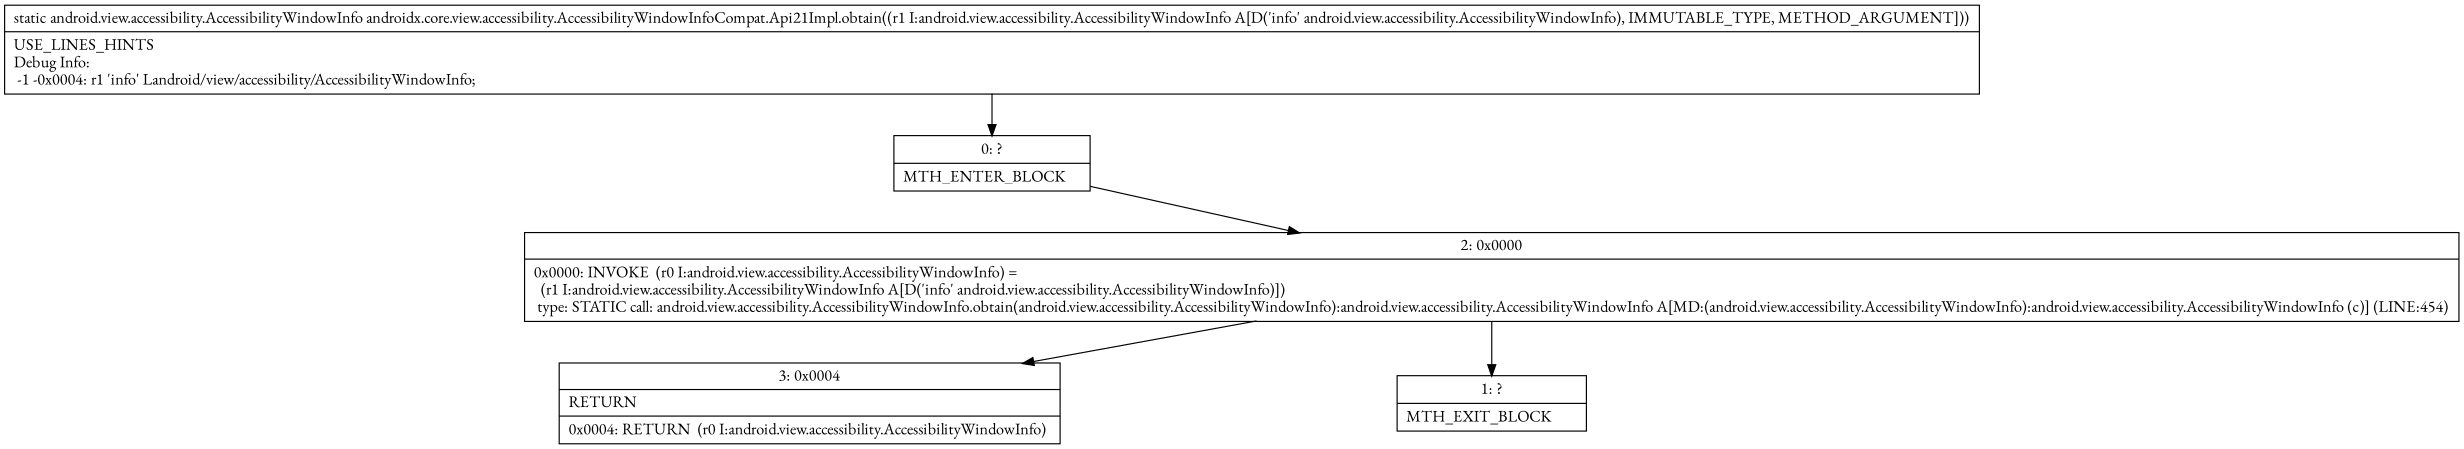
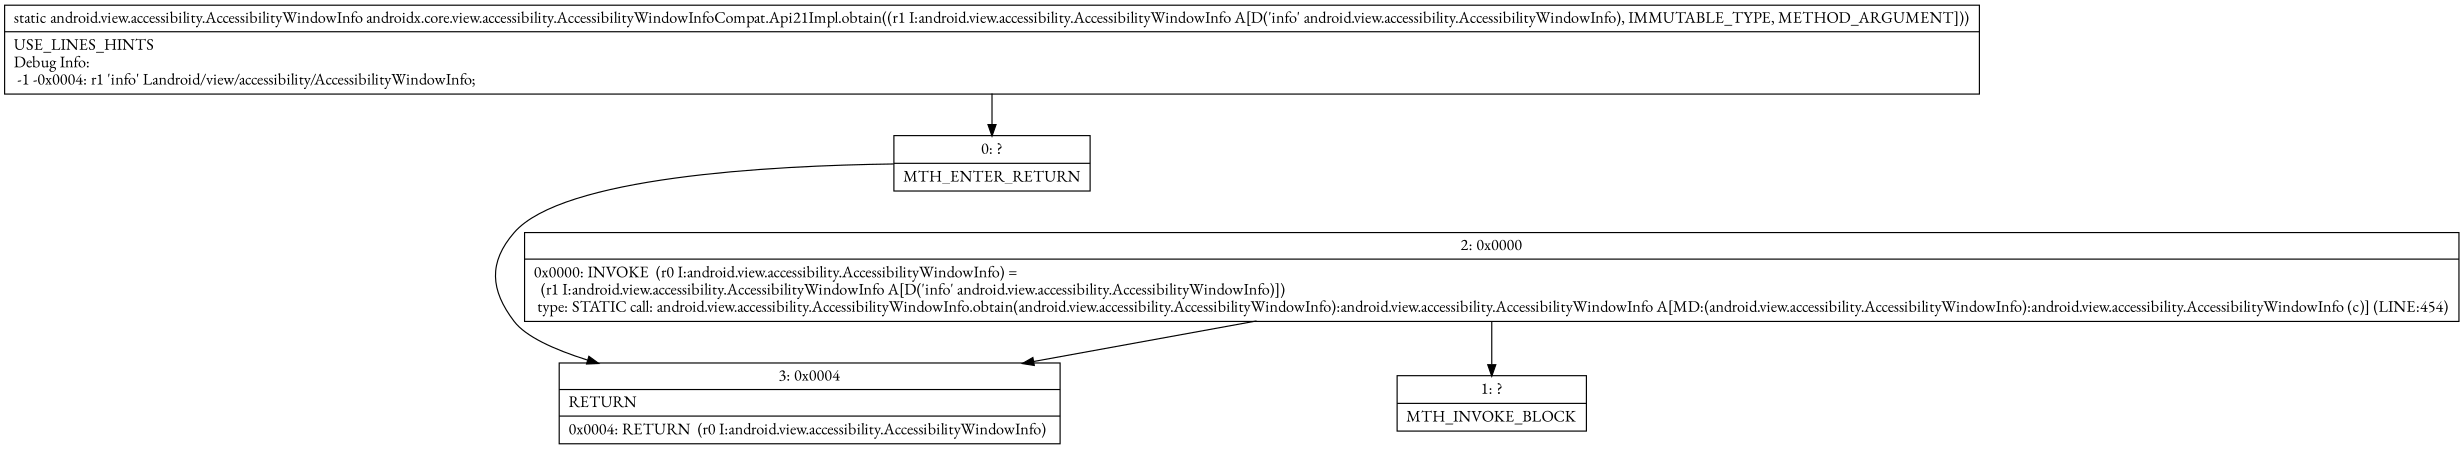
(985, 177) -> (992, 177)
(1189, 208) -> (609, 190)
(1480, 417) -> (1492, 417)
